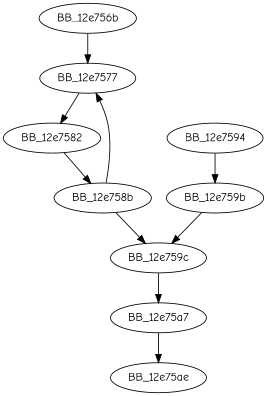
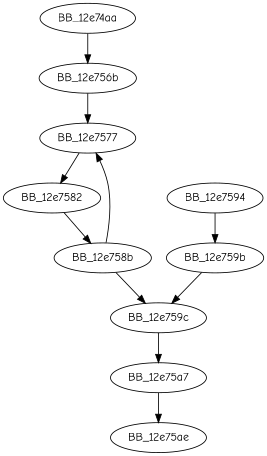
none -> (88, 18)
